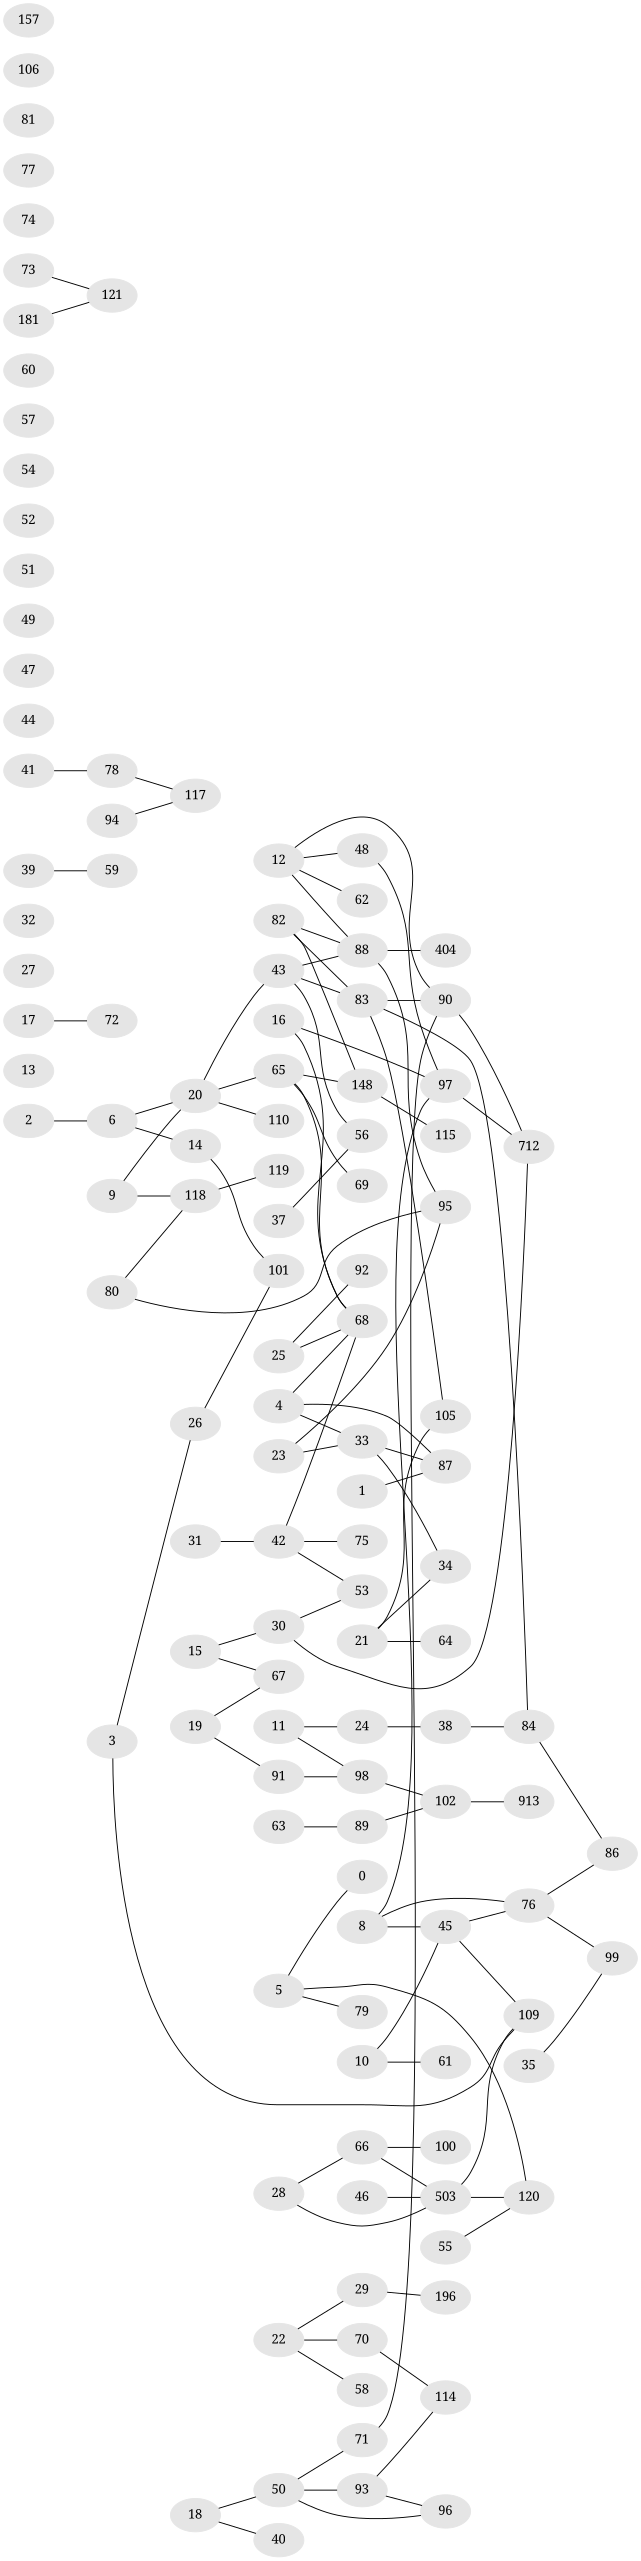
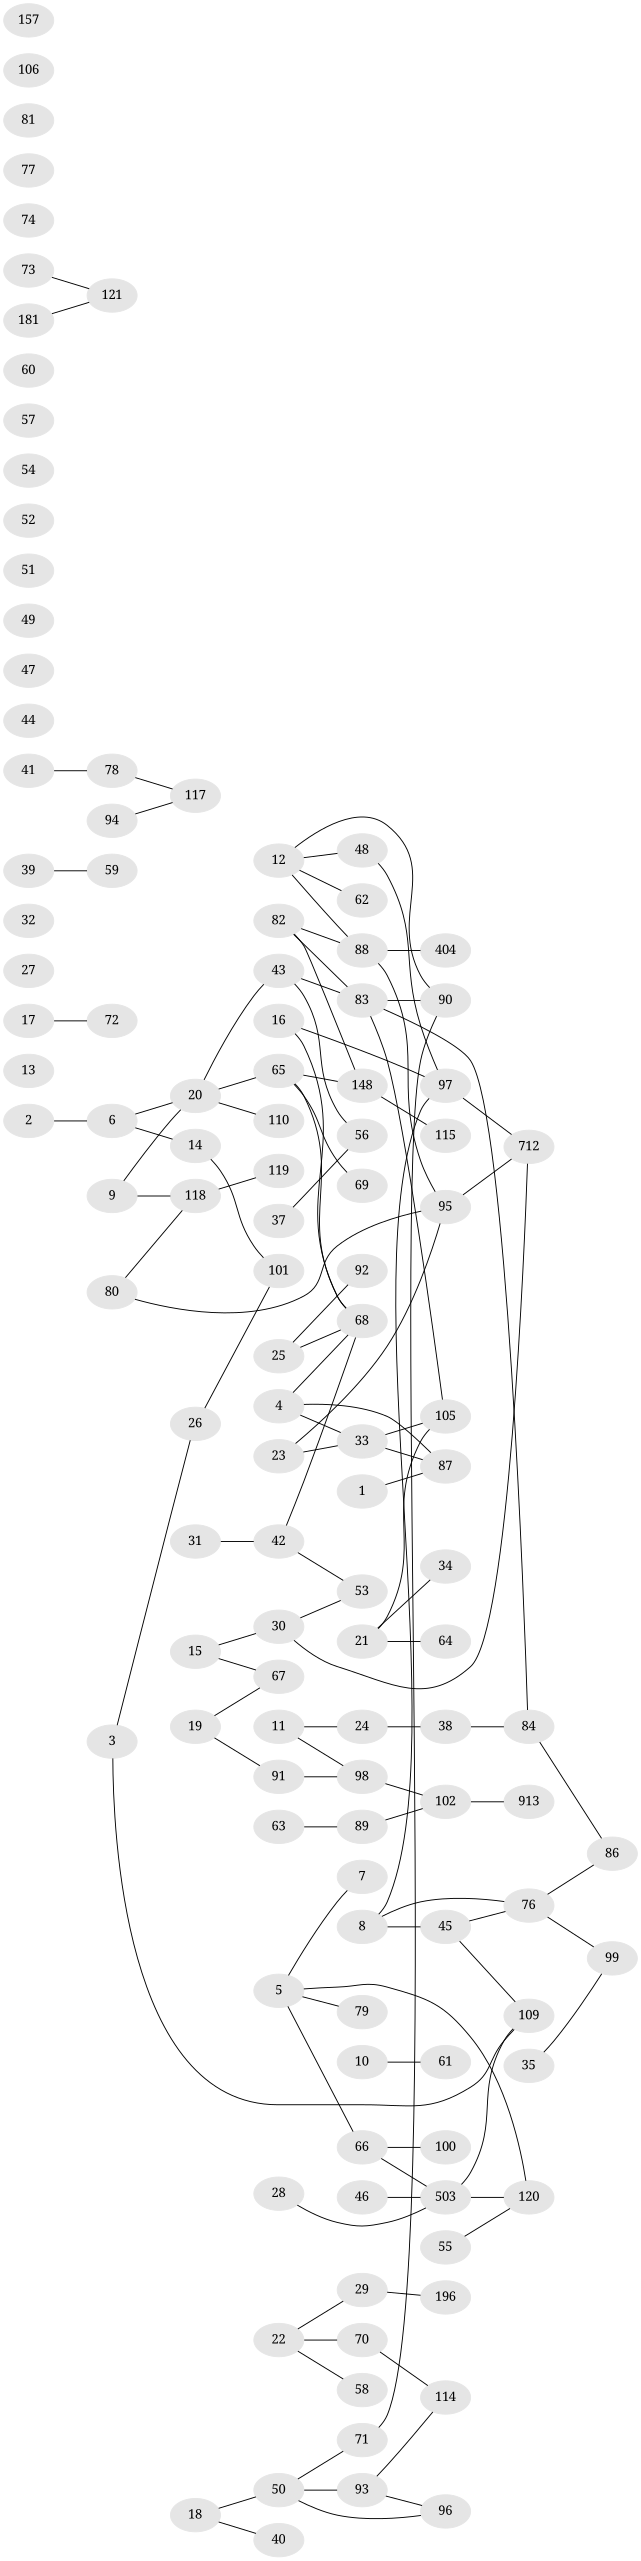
(328, 959) -> none
(494, 1071) -> (487, 1177)
(419, 1516) -> (404, 1429)
(362, 1542) -> none
(362, 1877) -> (362, 1877)
(408, 2003) -> none
(320, 2171) -> (320, 2069)
